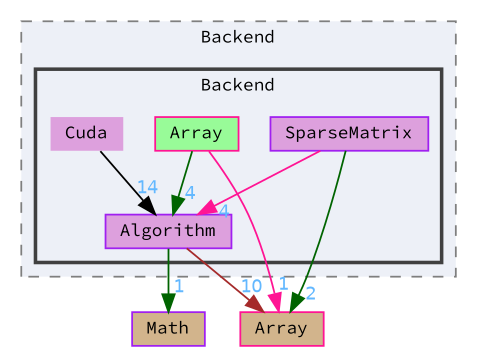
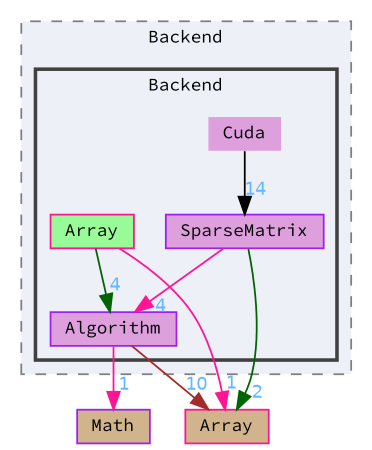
(122, 176) -> (245, 174)
(168, 271) -> (114, 369)
